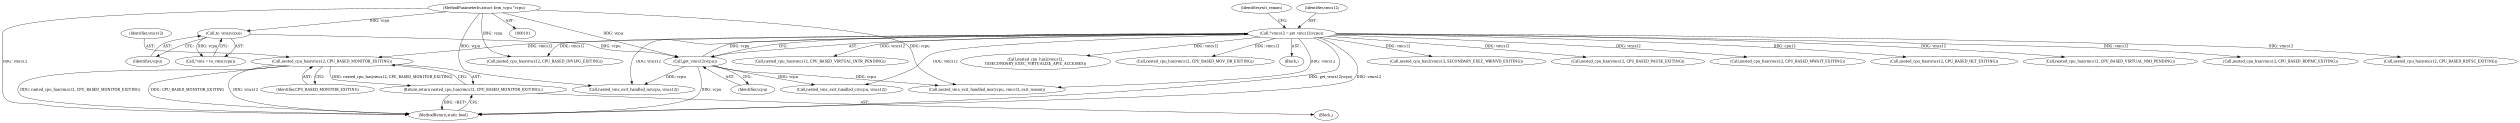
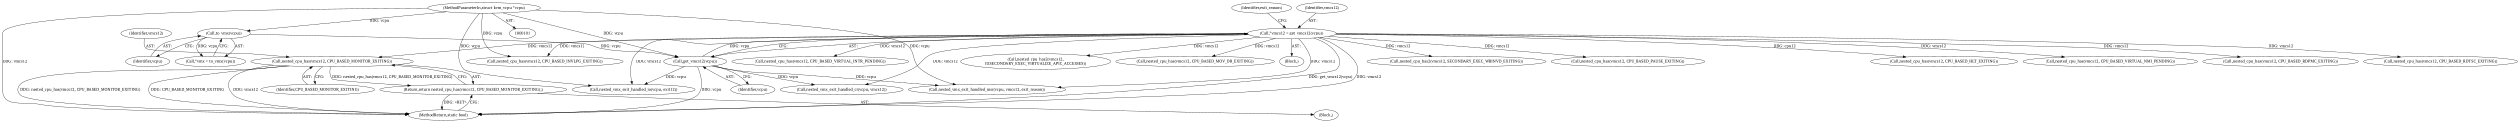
(1788, 62) -> none
(634, 90) -> (634, 90)
